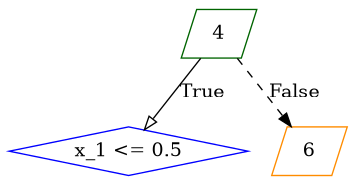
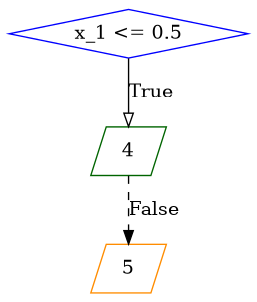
(177, 88) -> (129, 86)
(309, 151) -> (129, 269)
